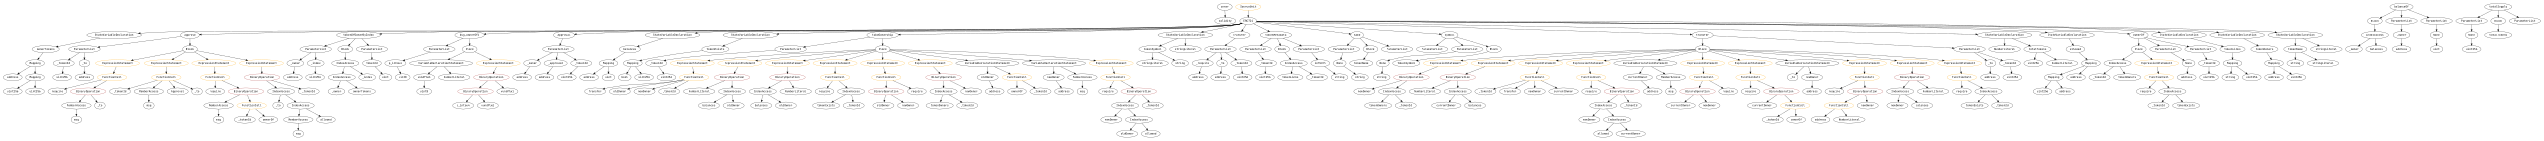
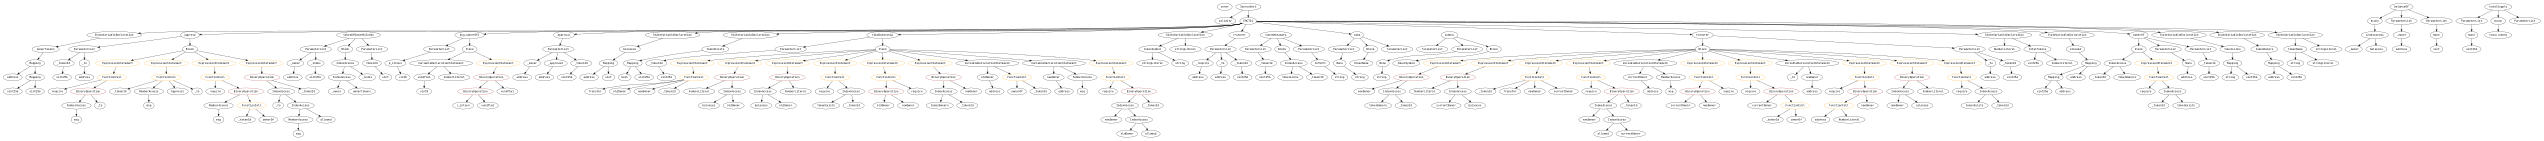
(1248, 7) -> (1248, 7)
(1225, 13) -> (1238, 13)
(1261, 27) -> none
(1348, 28) -> none
(812, 30) -> none
